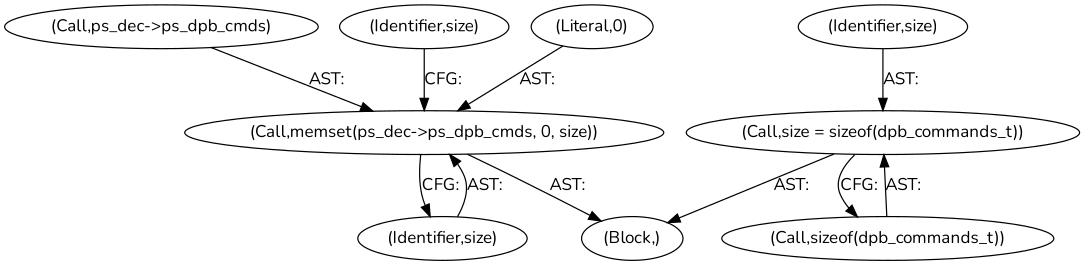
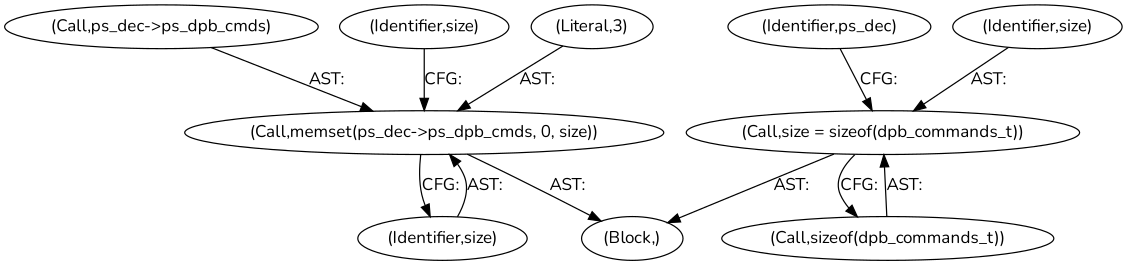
(592, 27) -> (592, 27)
none -> (829, 27)
